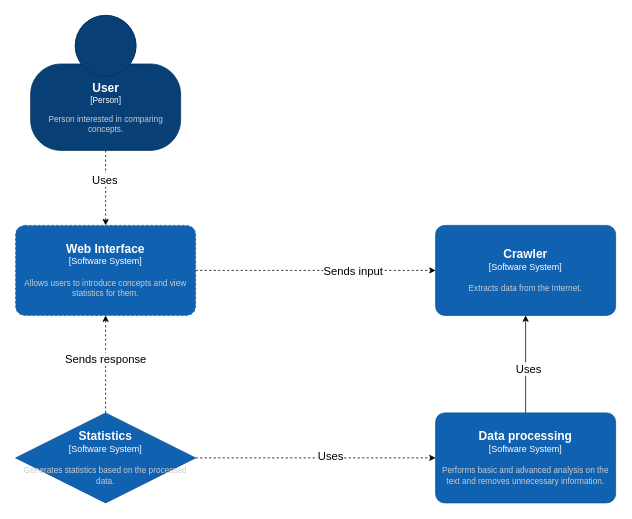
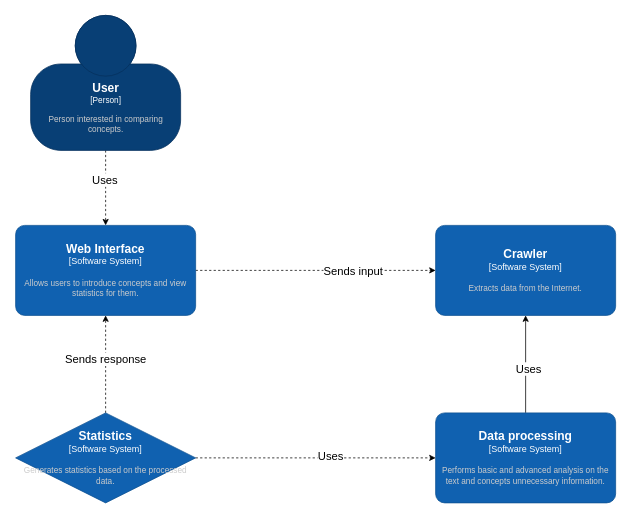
(105, 270) -> (105, 270)
(525, 458) -> (525, 458)
